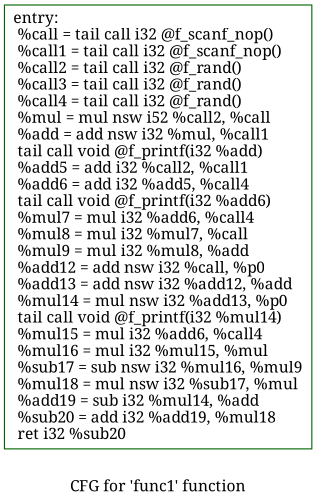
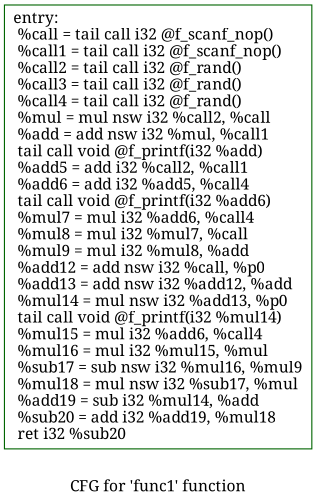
(142, 118) -> (142, 118)
